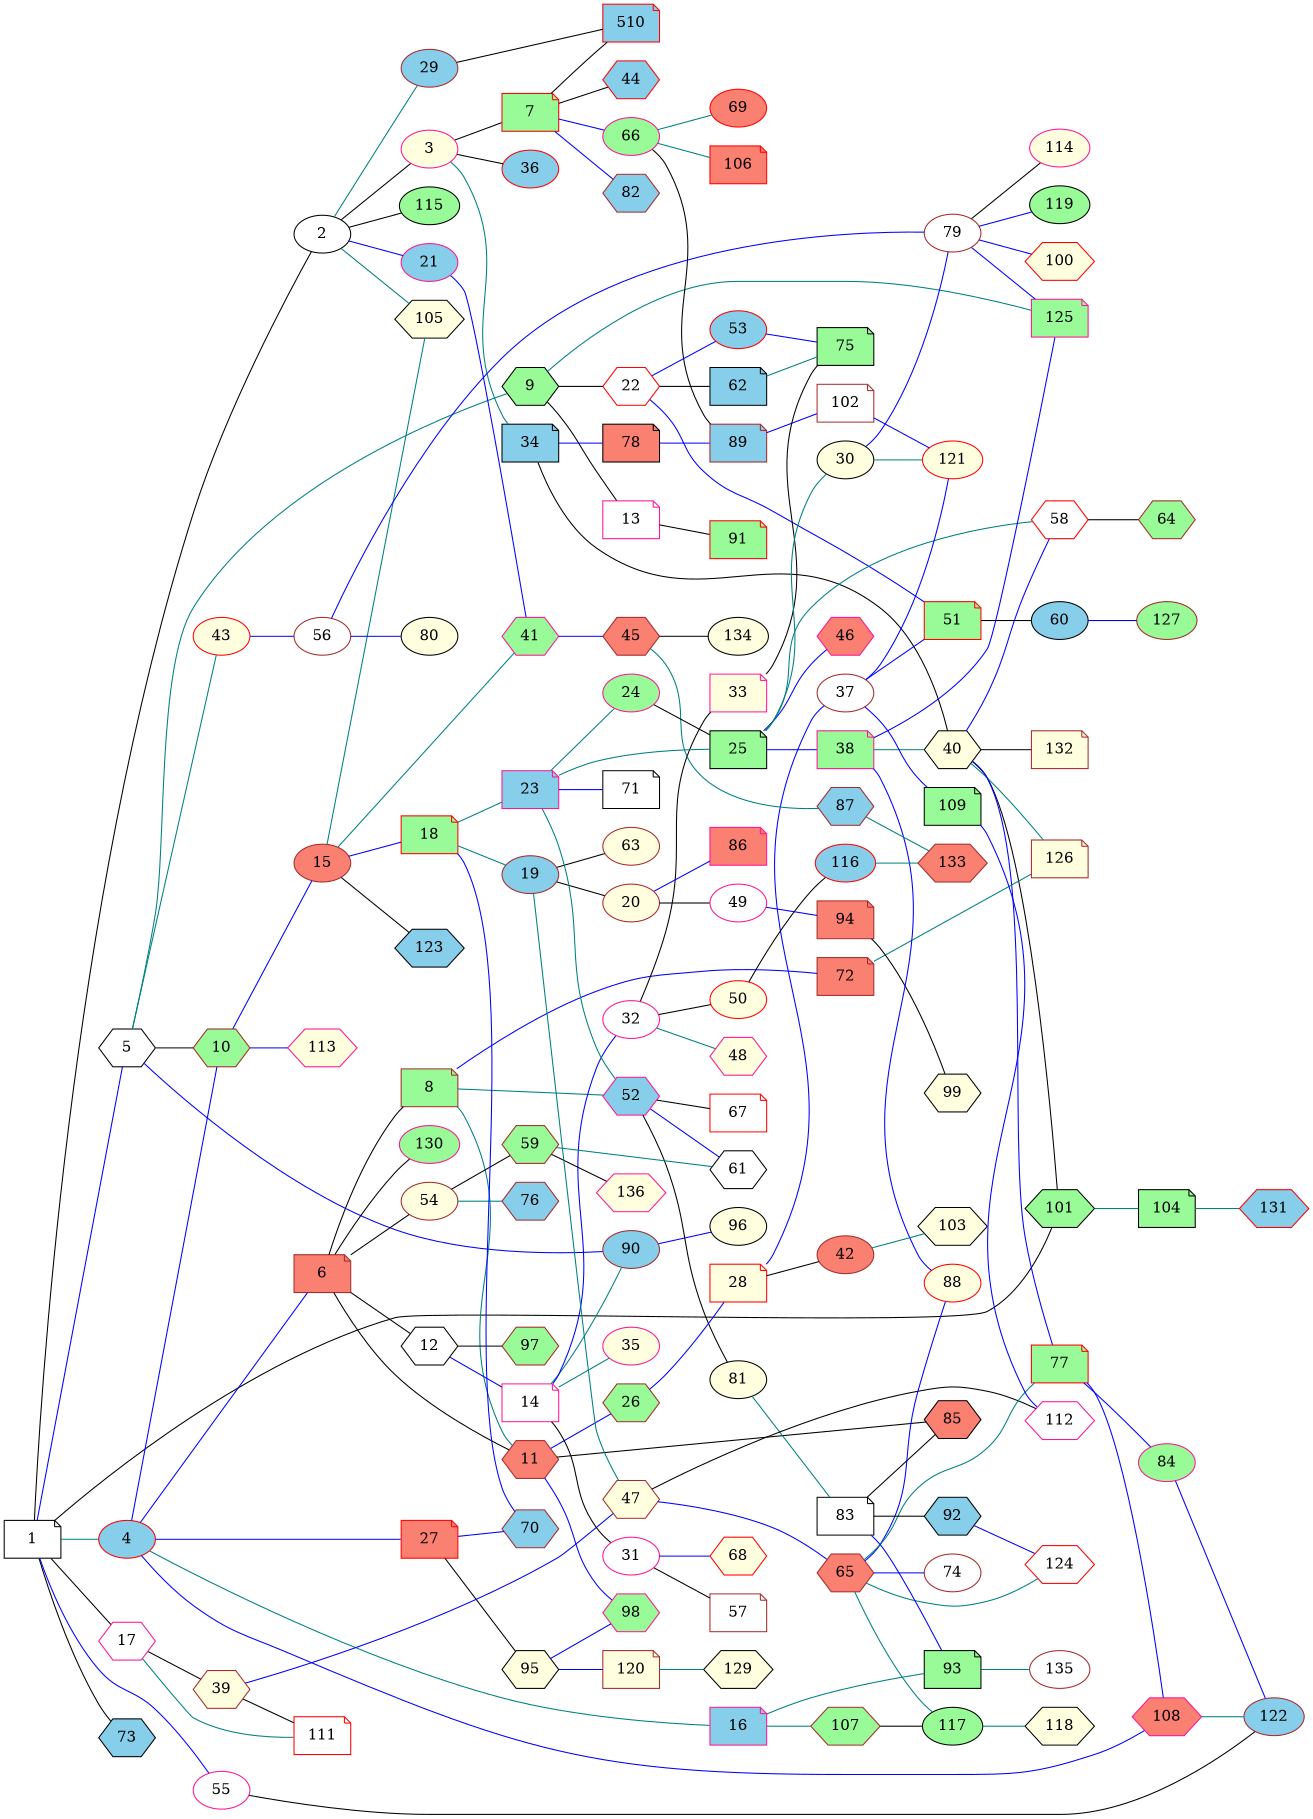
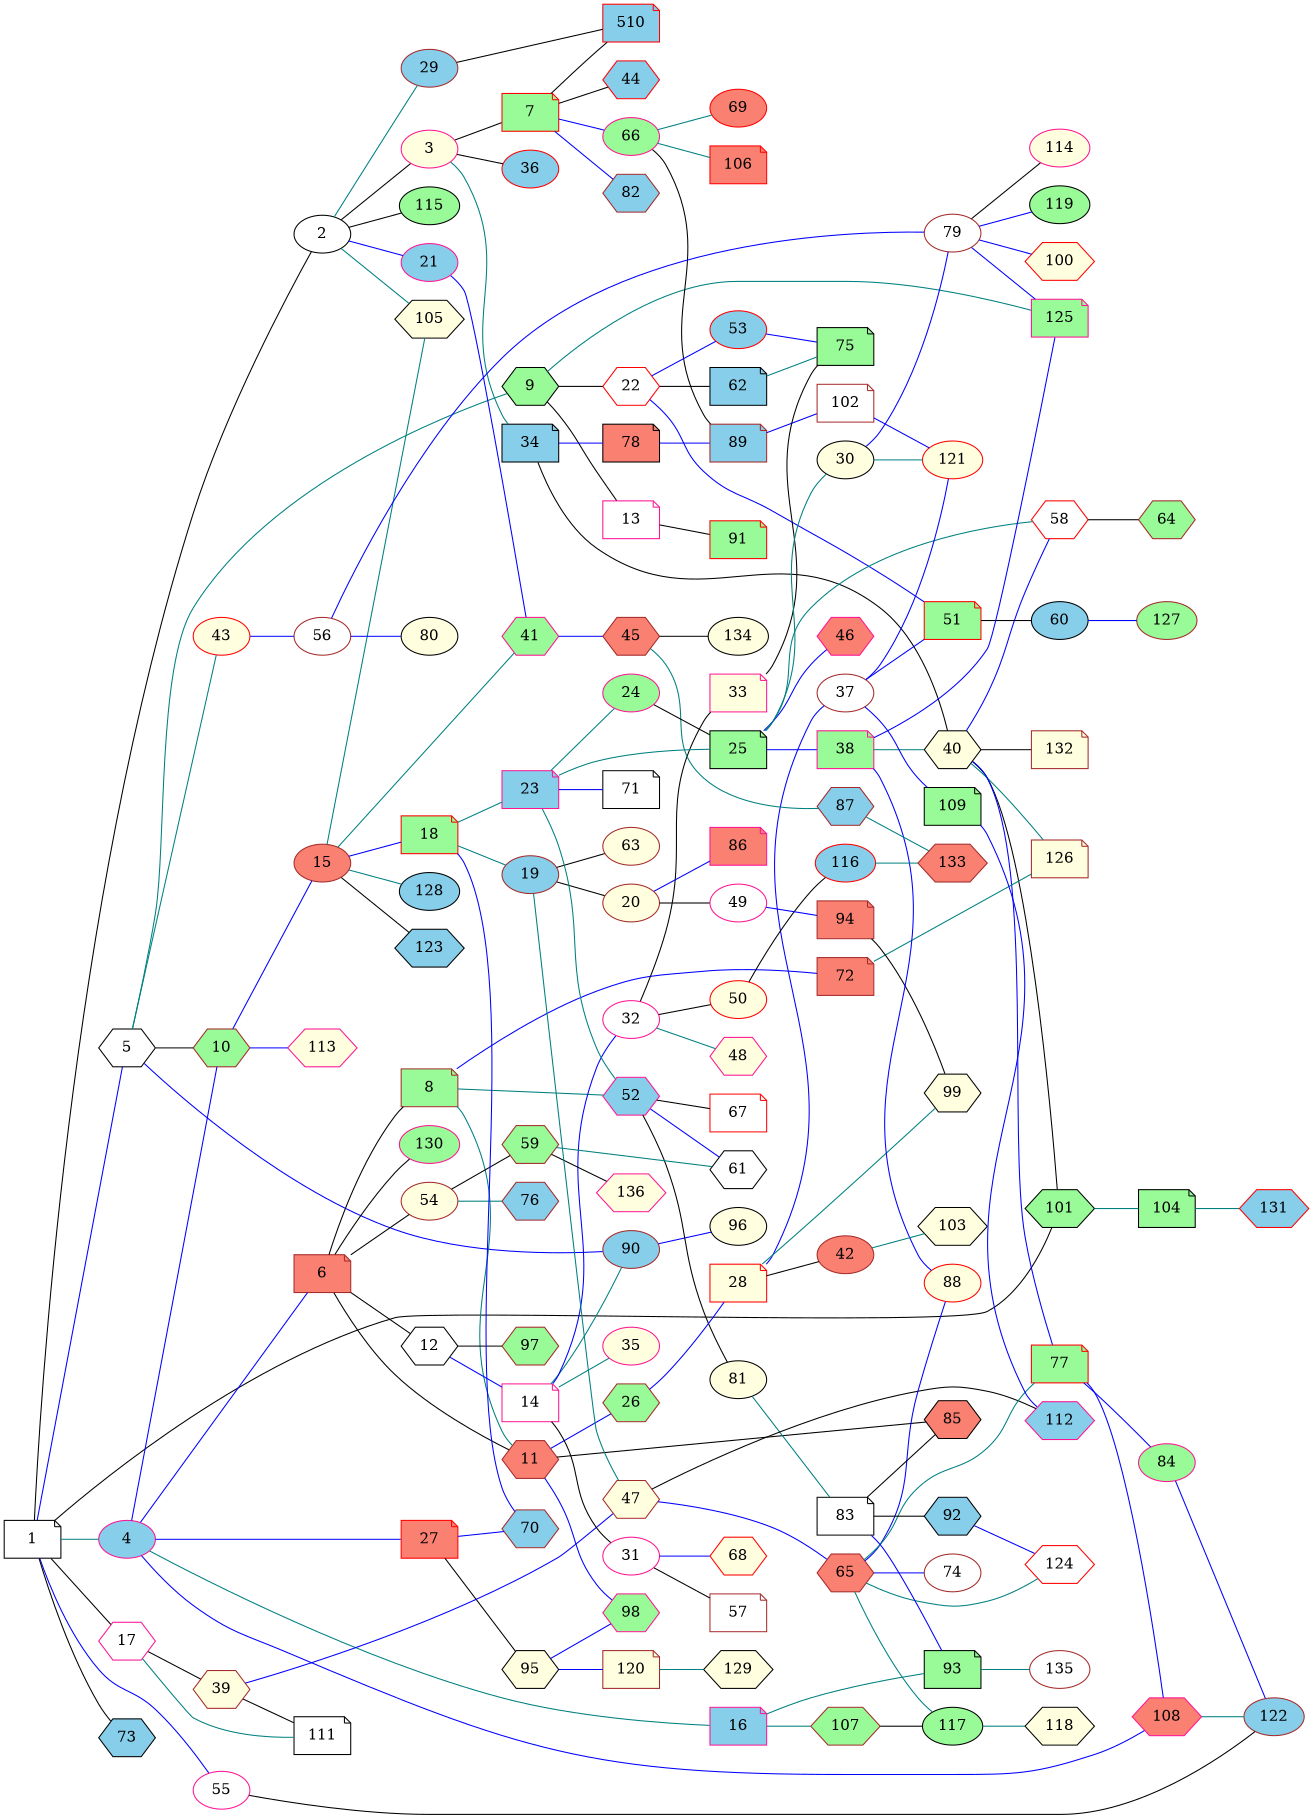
none -> (430, 891)
none -> (849, 1187)
(1060, 1421) -> (1060, 1421)
(127, 1539) -> (127, 1539)
(322, 1736) -> (322, 1736)
